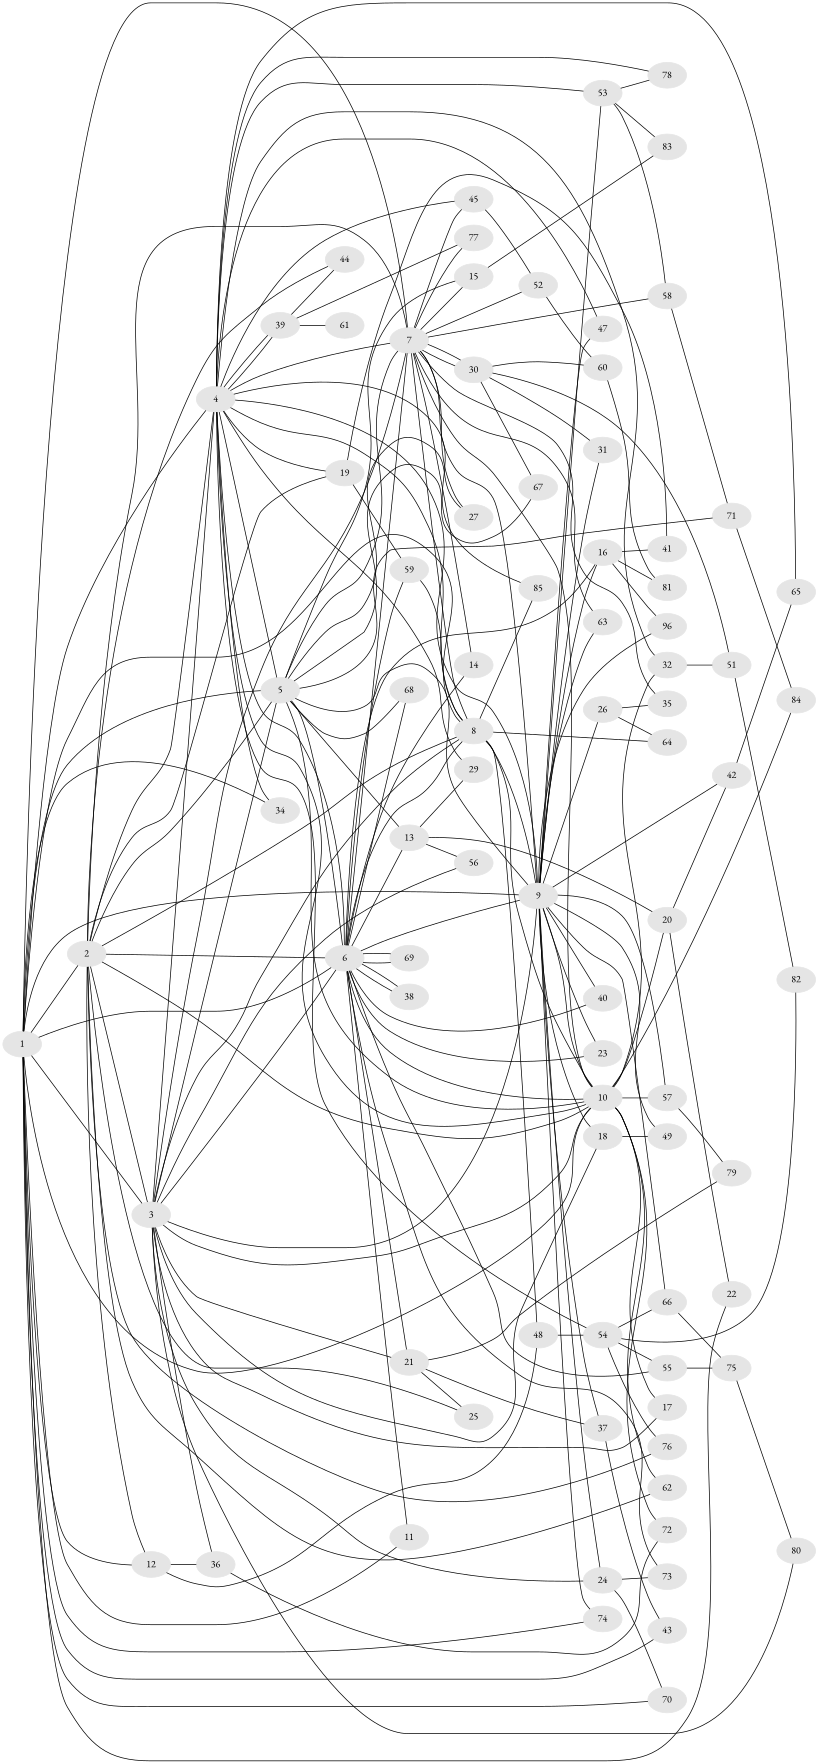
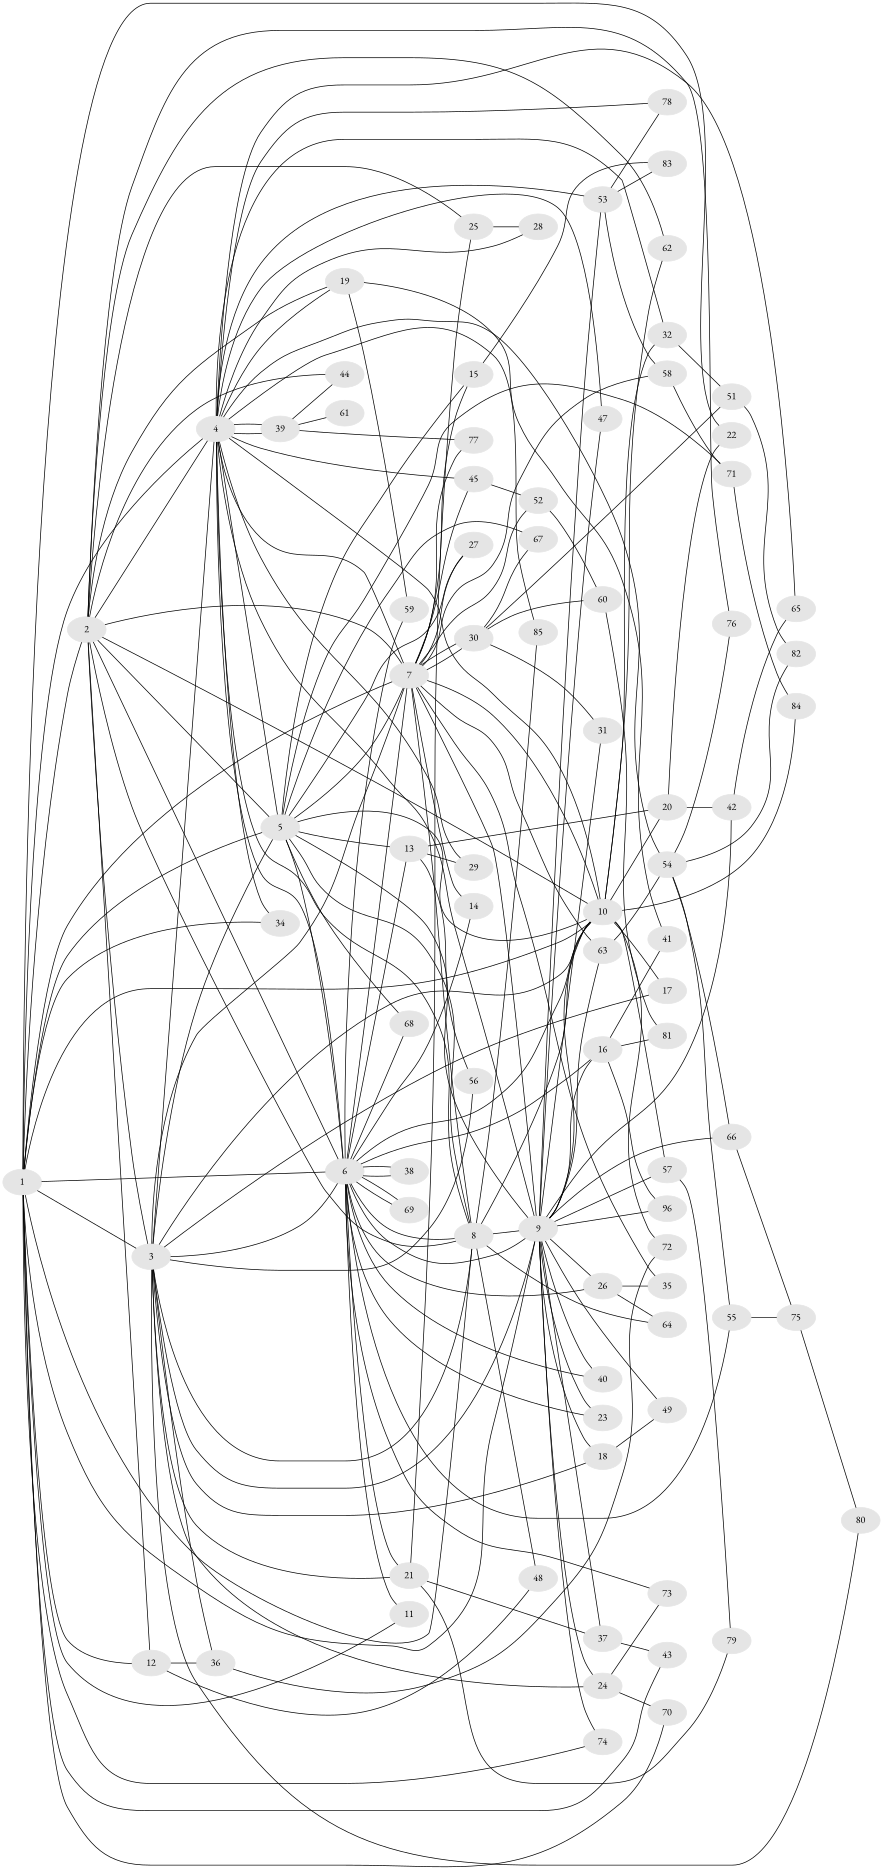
none -> (538, 227)
(441, 650) -> (428, 952)
none -> (439, 1287)
(567, 1335) -> (635, 914)
